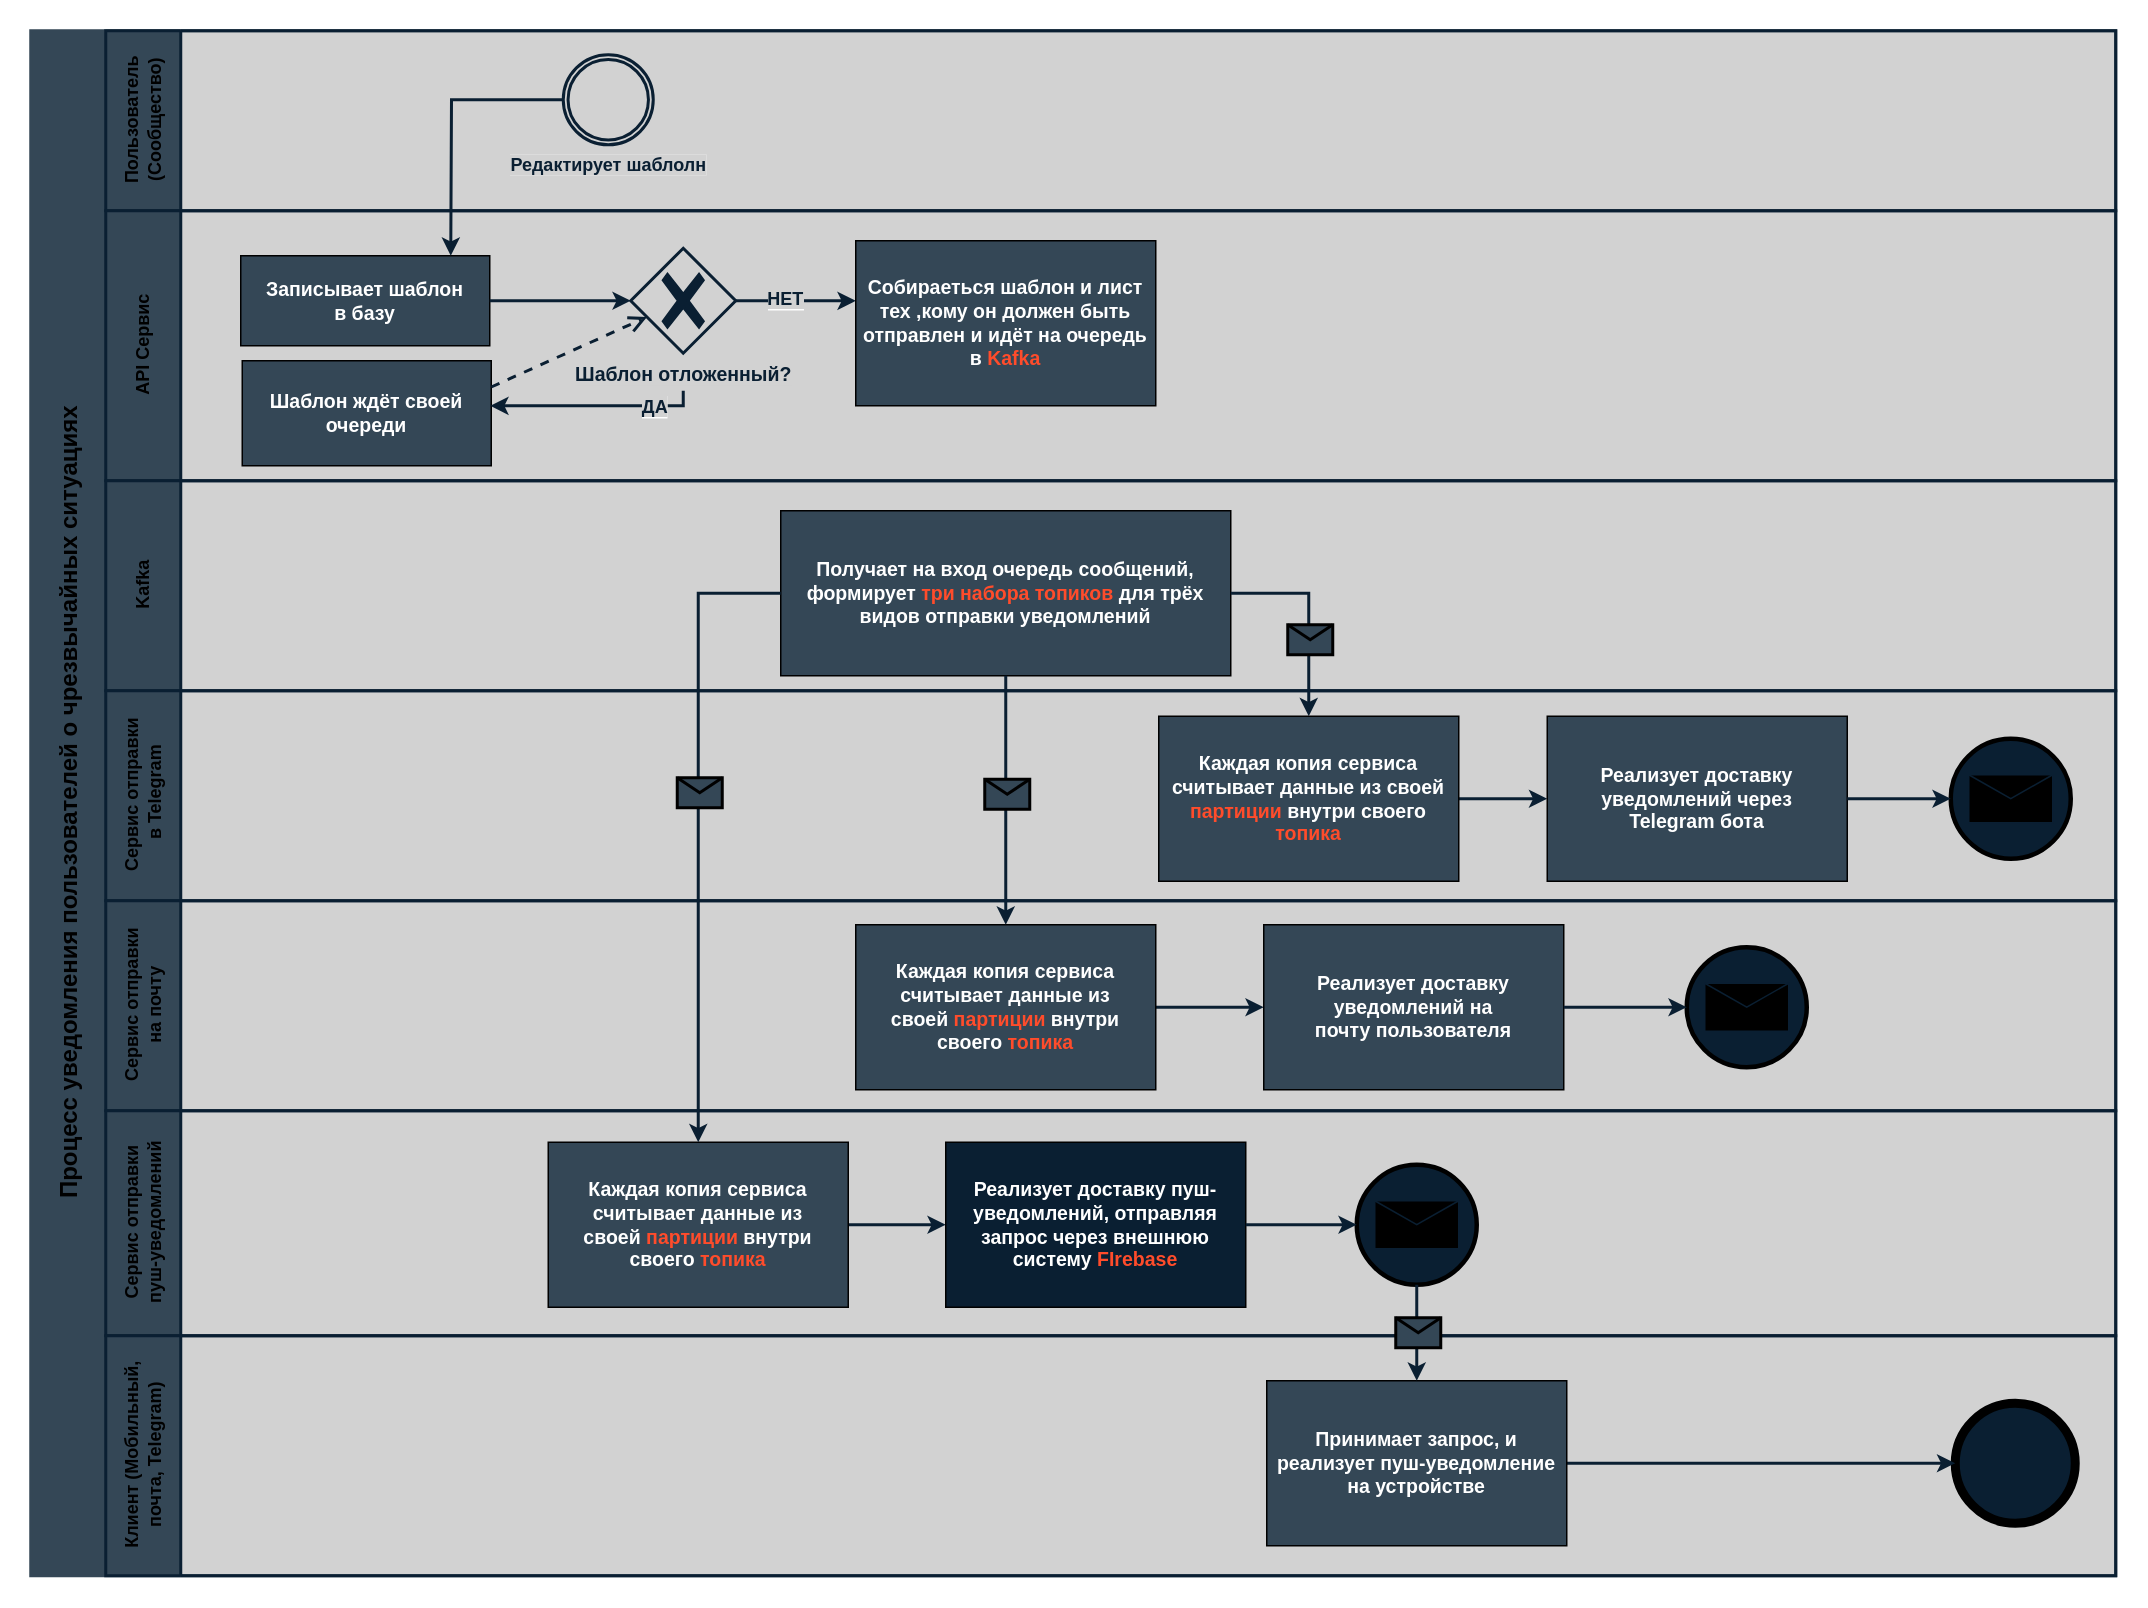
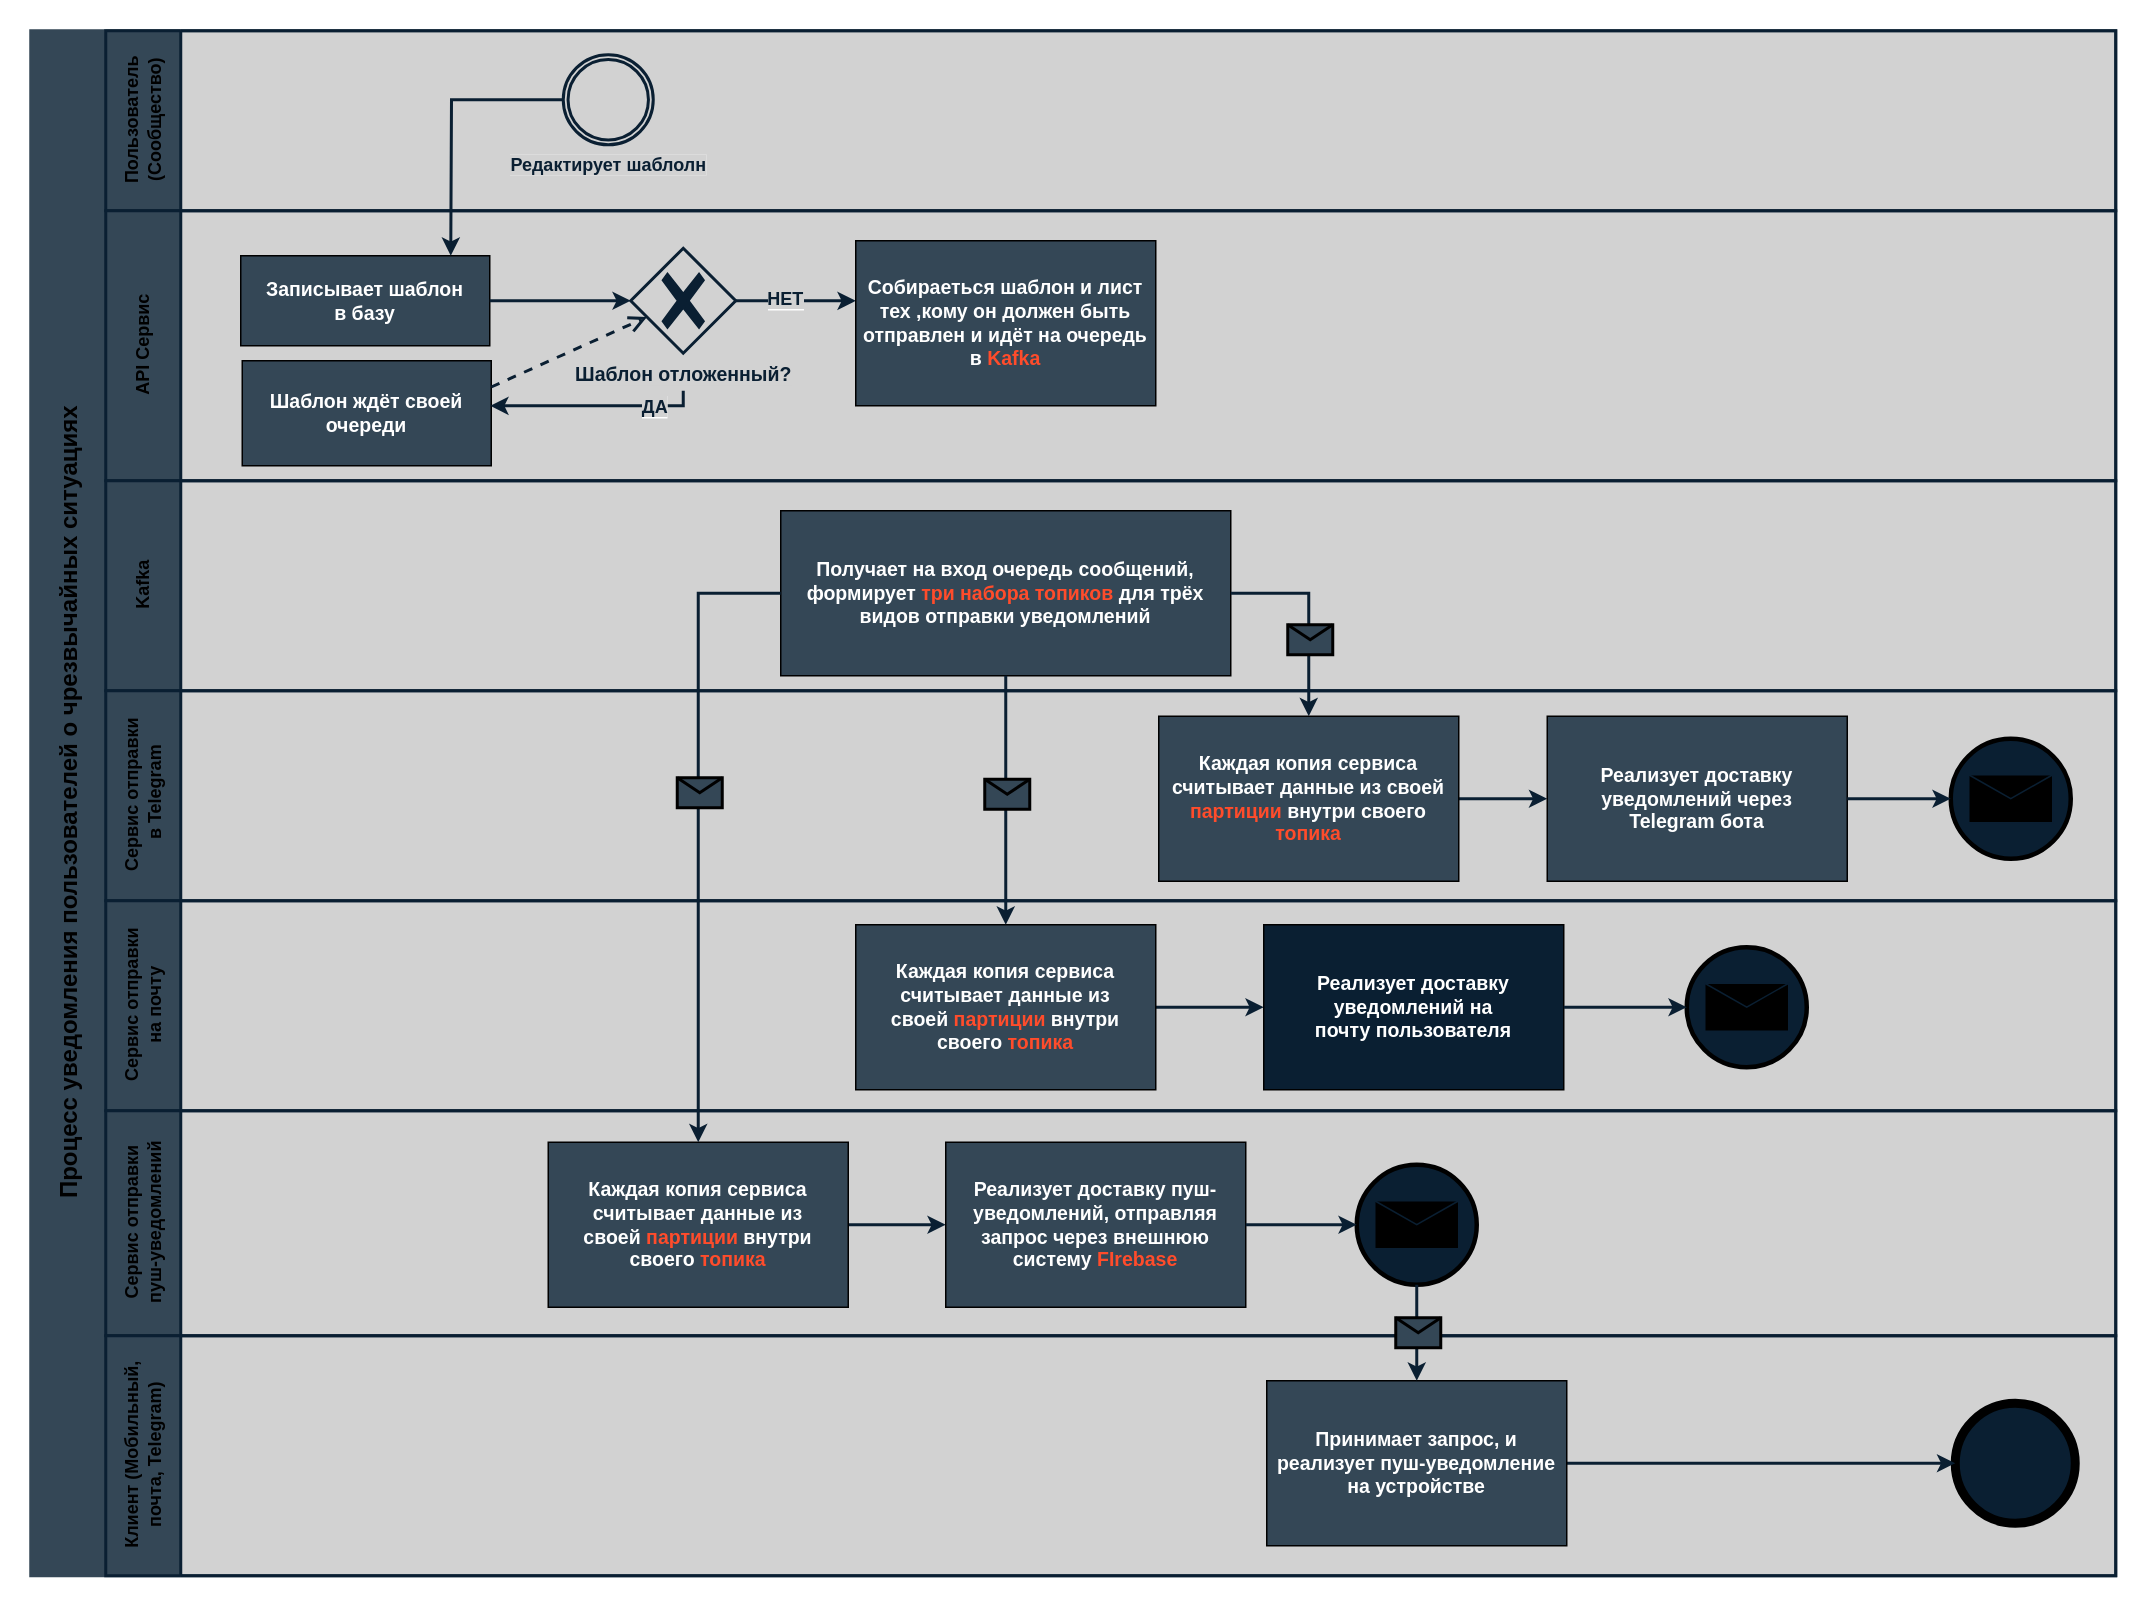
(1414, 1007) -> (1414, 1007)
(1096, 1225) -> (1096, 1225)
